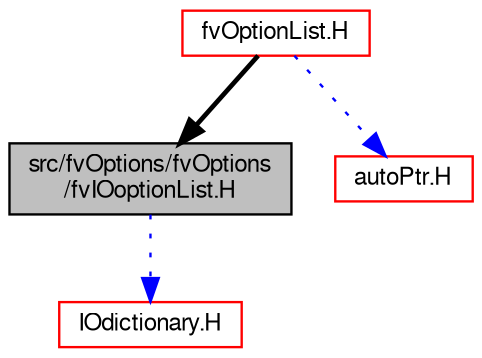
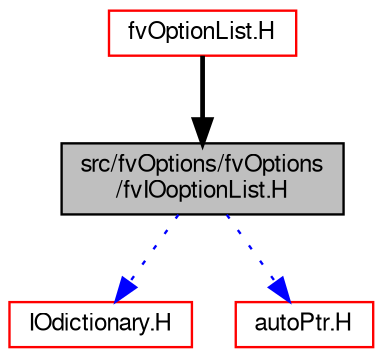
(332, 97) -> (251, 248)
